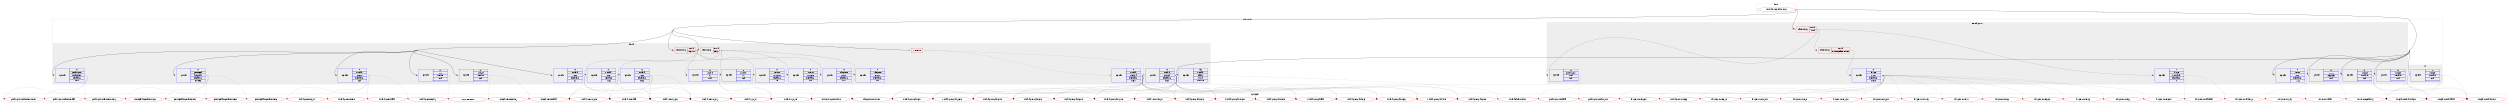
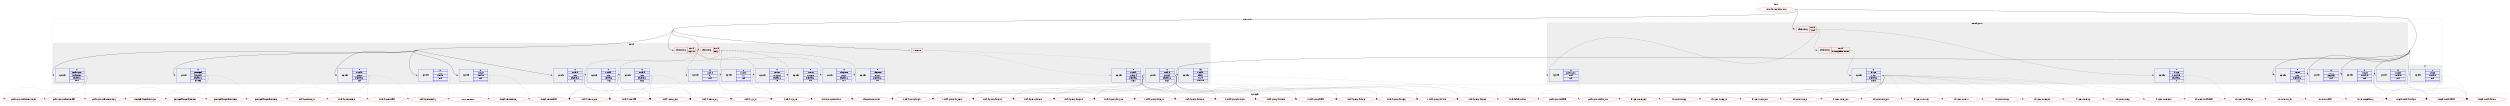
(1154, 99) -> (1154, 99)
(1679, 99) -> (1679, 99)
